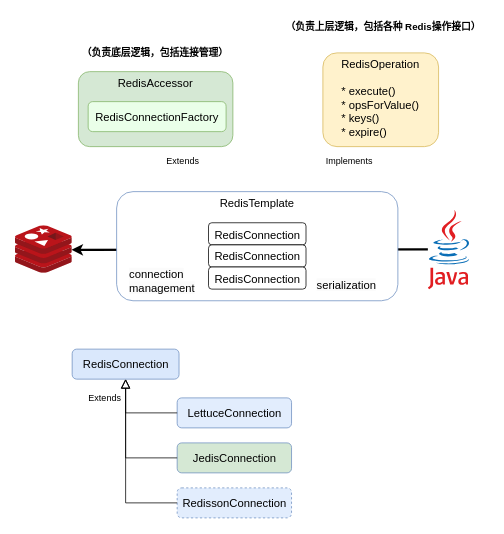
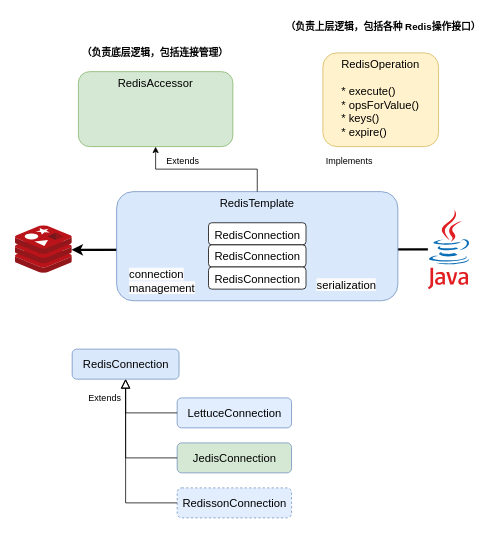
(157, 117) -> none
none -> (257, 179)
(257, 202) -> (257, 202)
